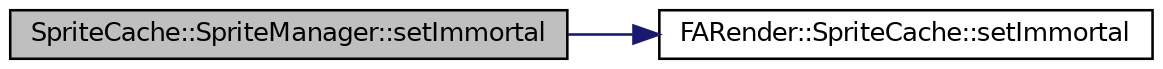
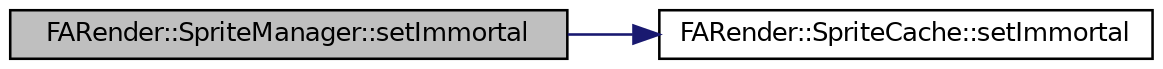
(289, 34) -> (289, 34)
